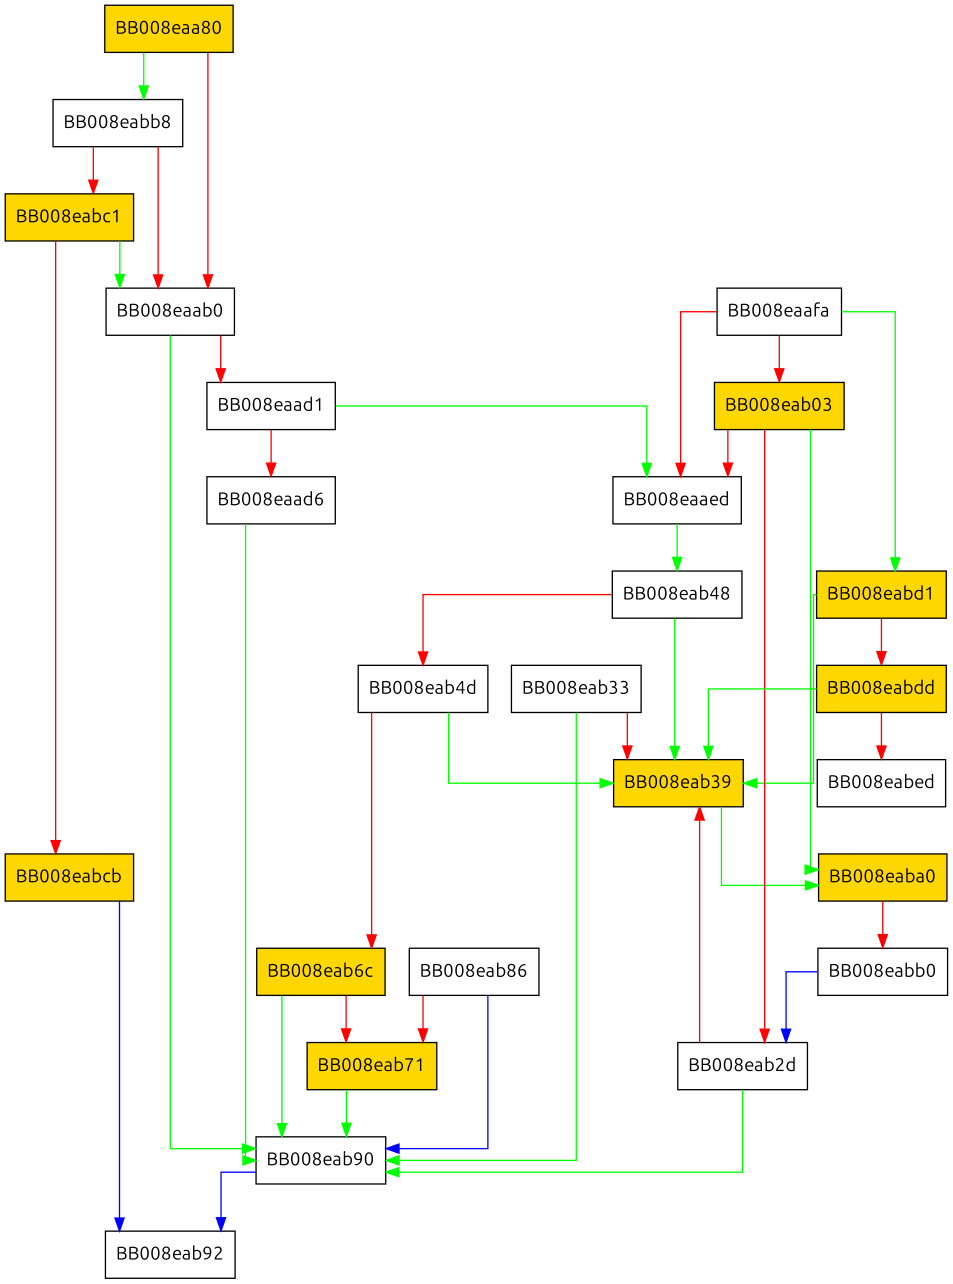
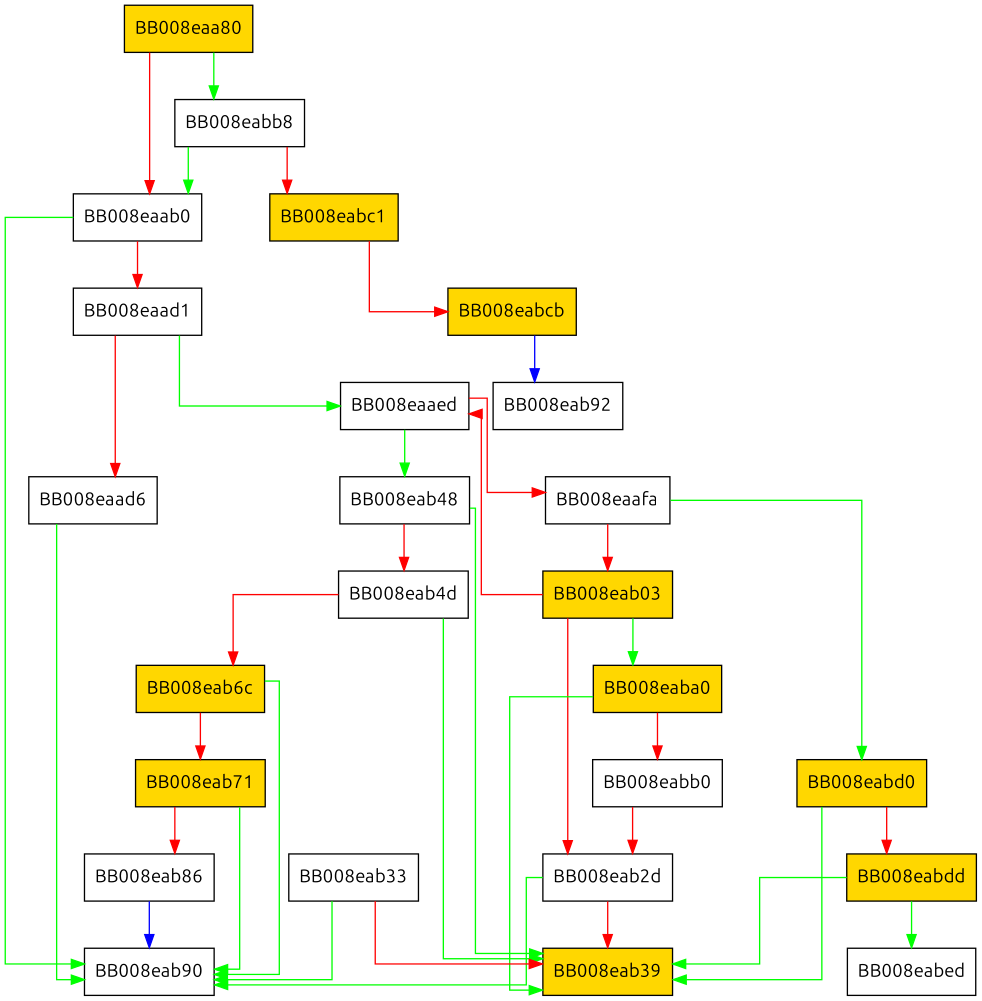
(158, 211) -> (188, 164)
(120, 258) -> none
(681, 369) -> (493, 492)
(881, 595) -> (862, 783)
(881, 729) -> (912, 918)
(724, 885) -> (510, 812)
(786, 985) -> (633, 824)
(423, 1012) -> (175, 824)
(221, 1178) -> none
